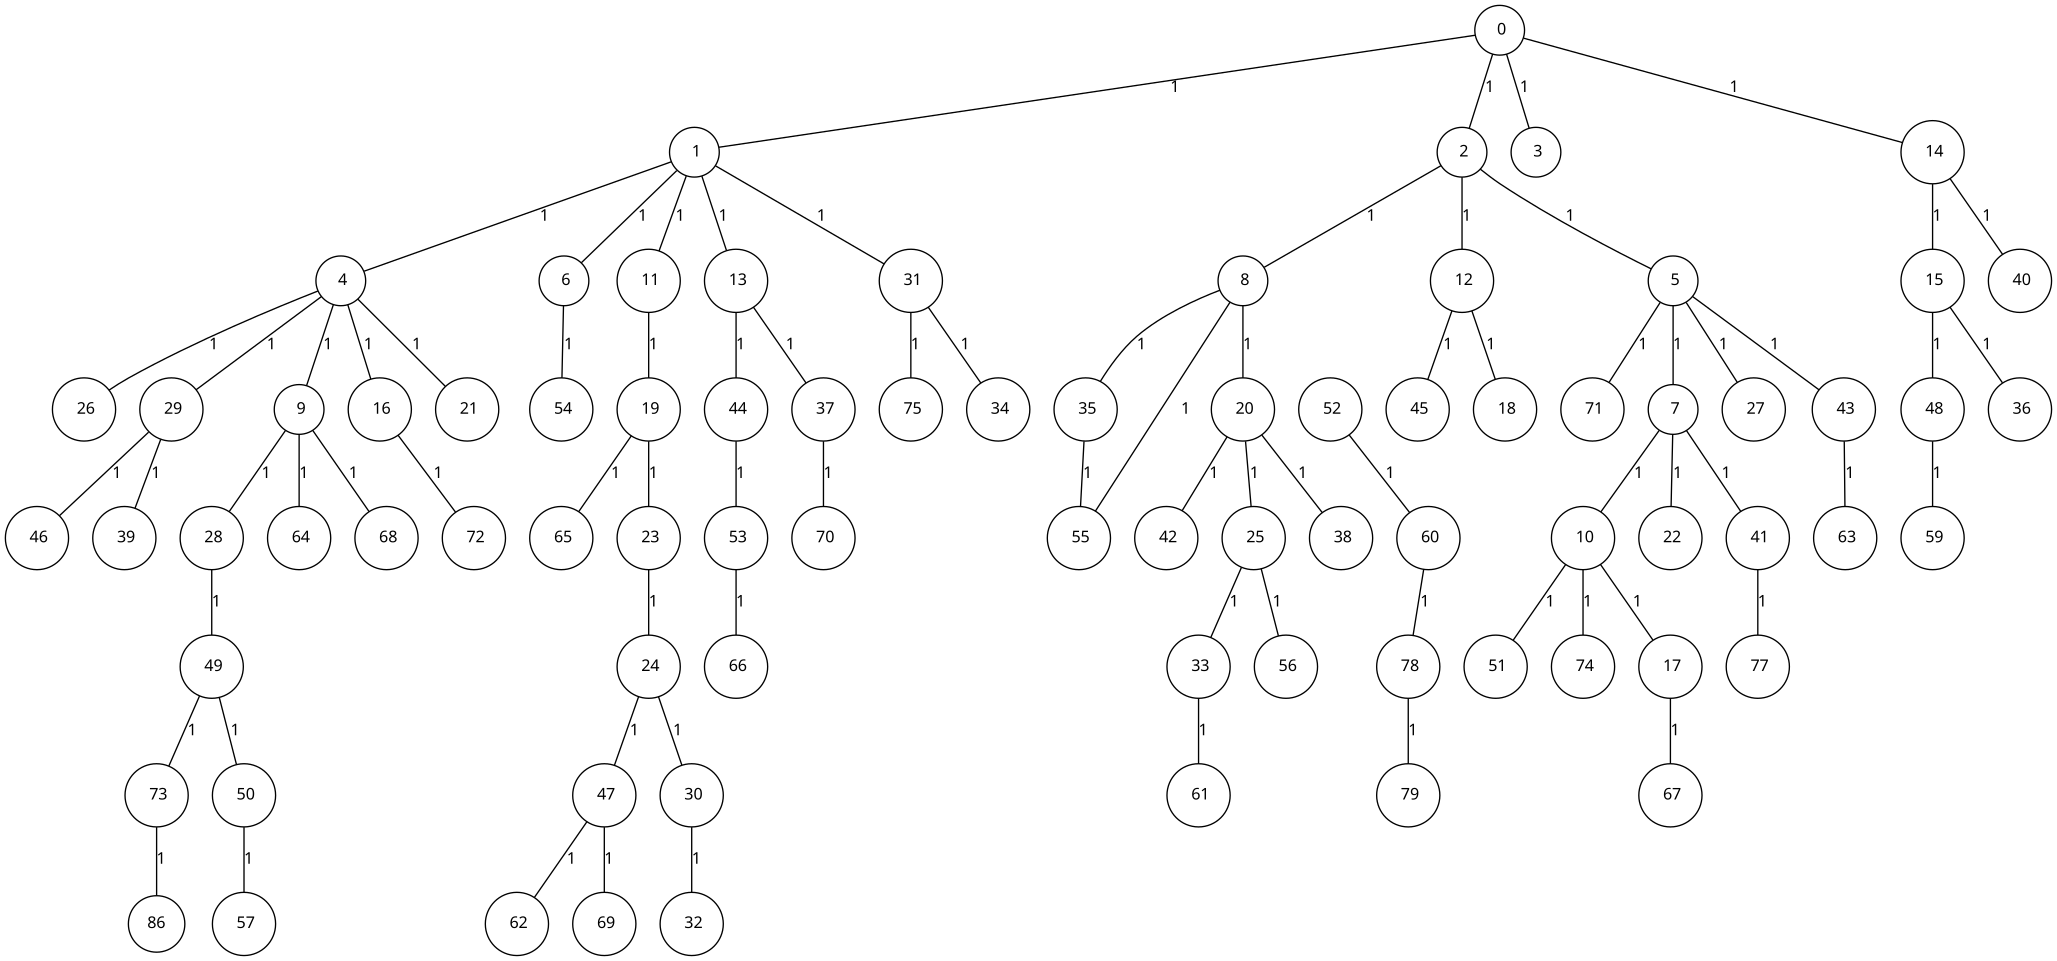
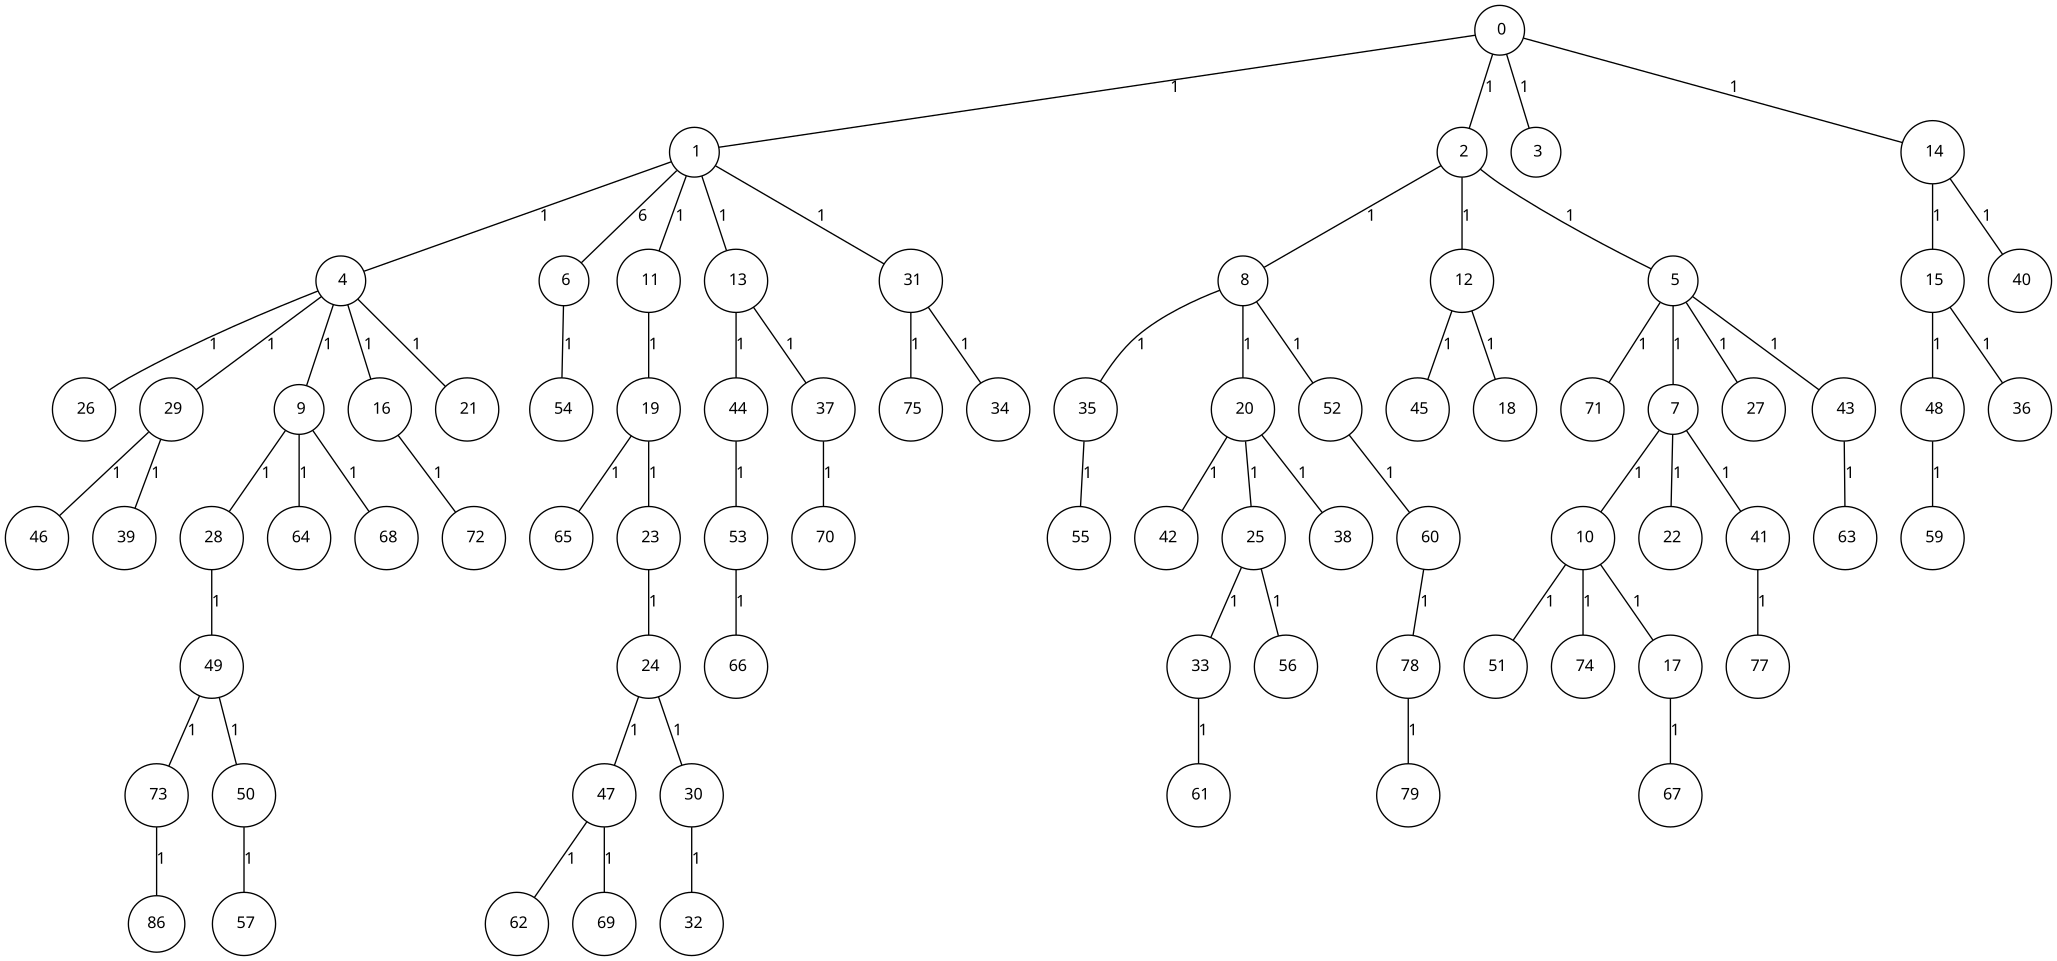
(643, 217) -> (643, 217)
(1163, 407) -> (1285, 342)
